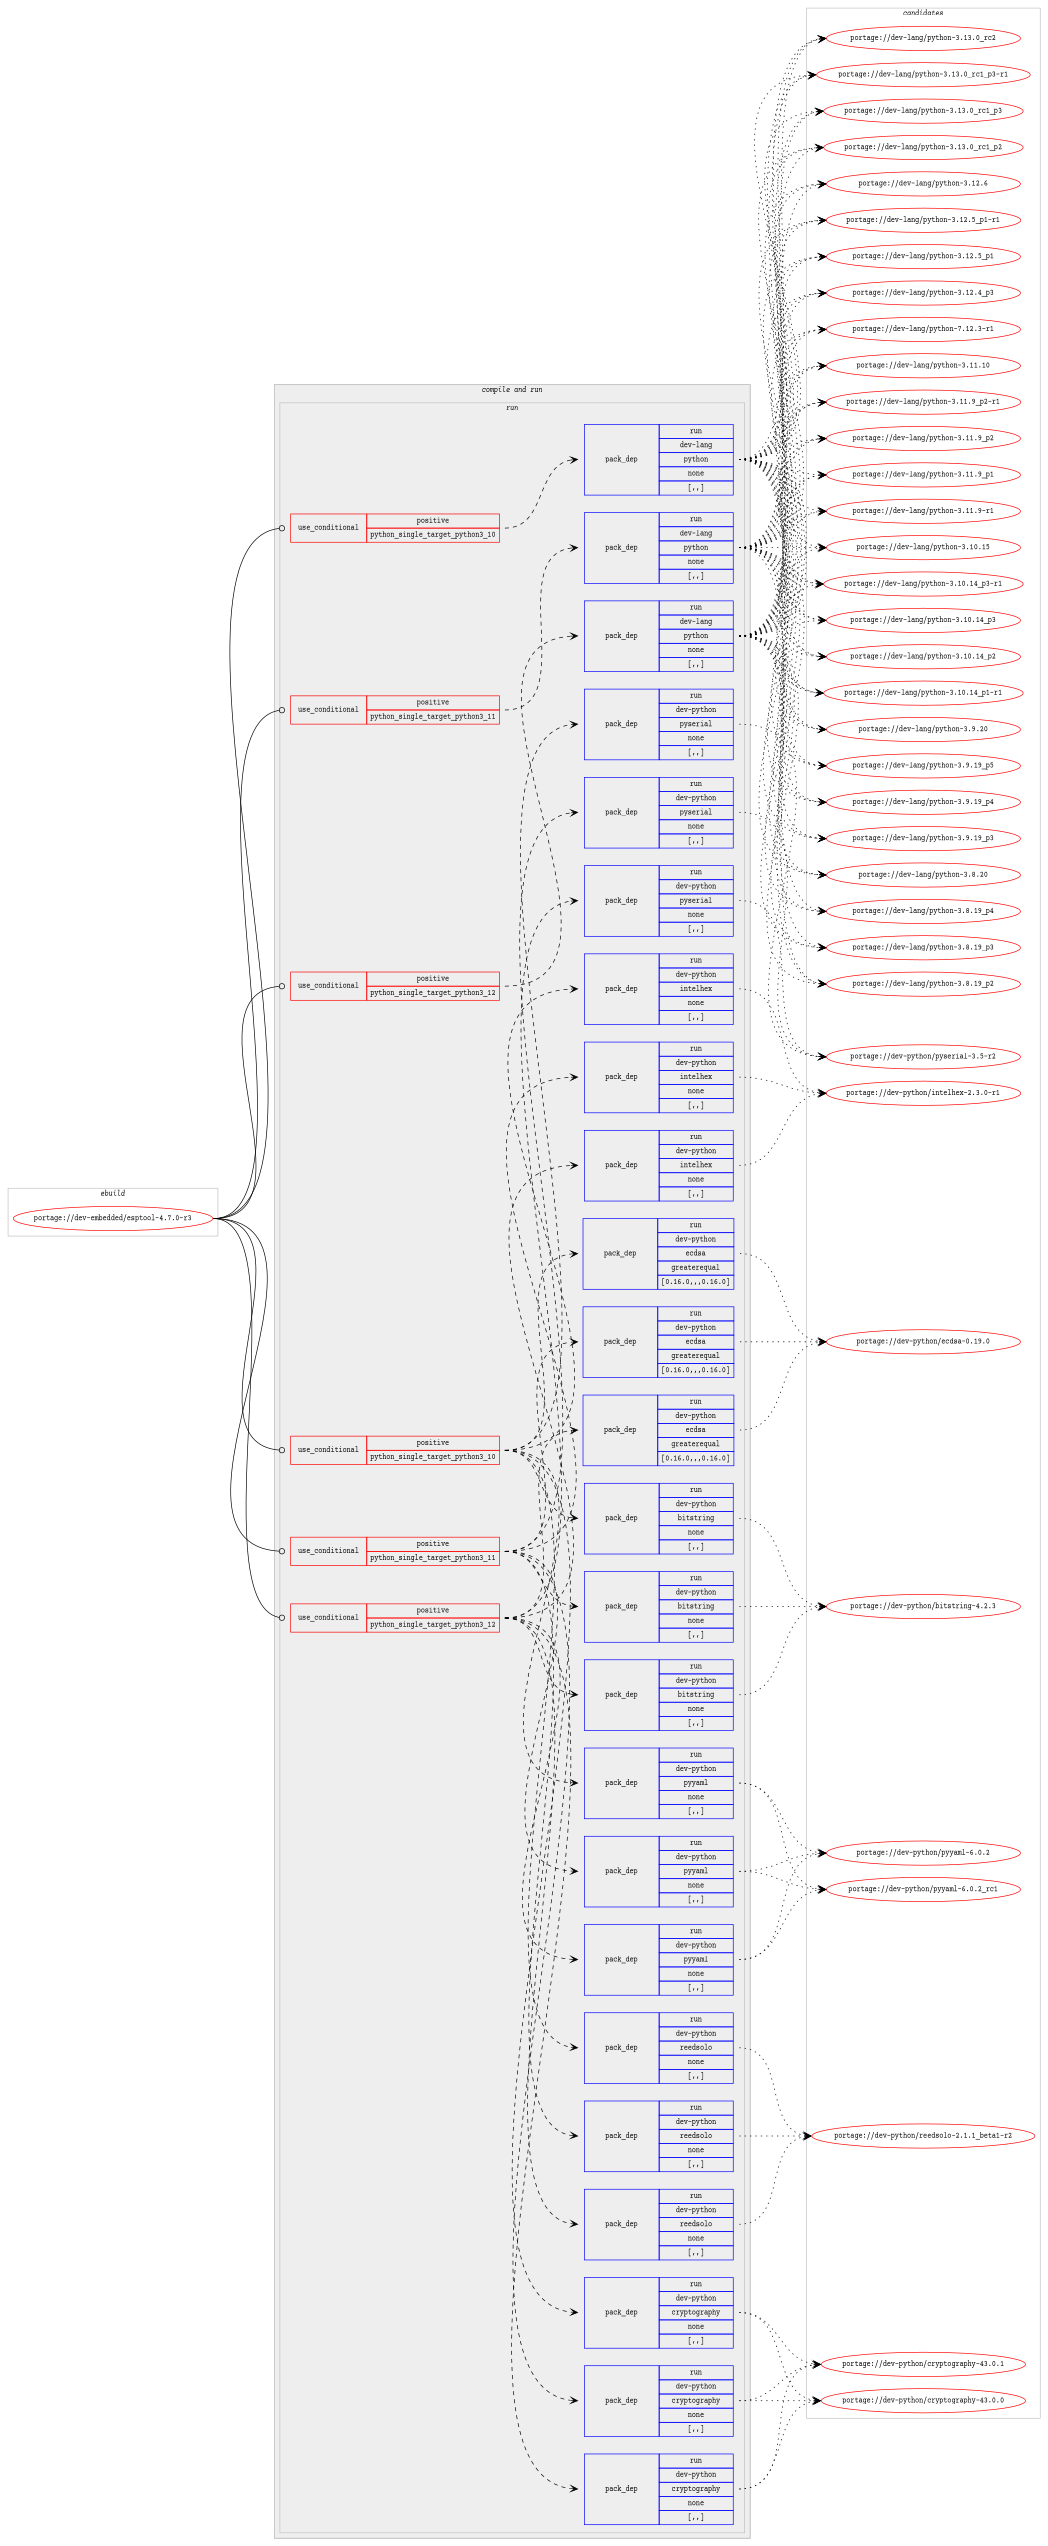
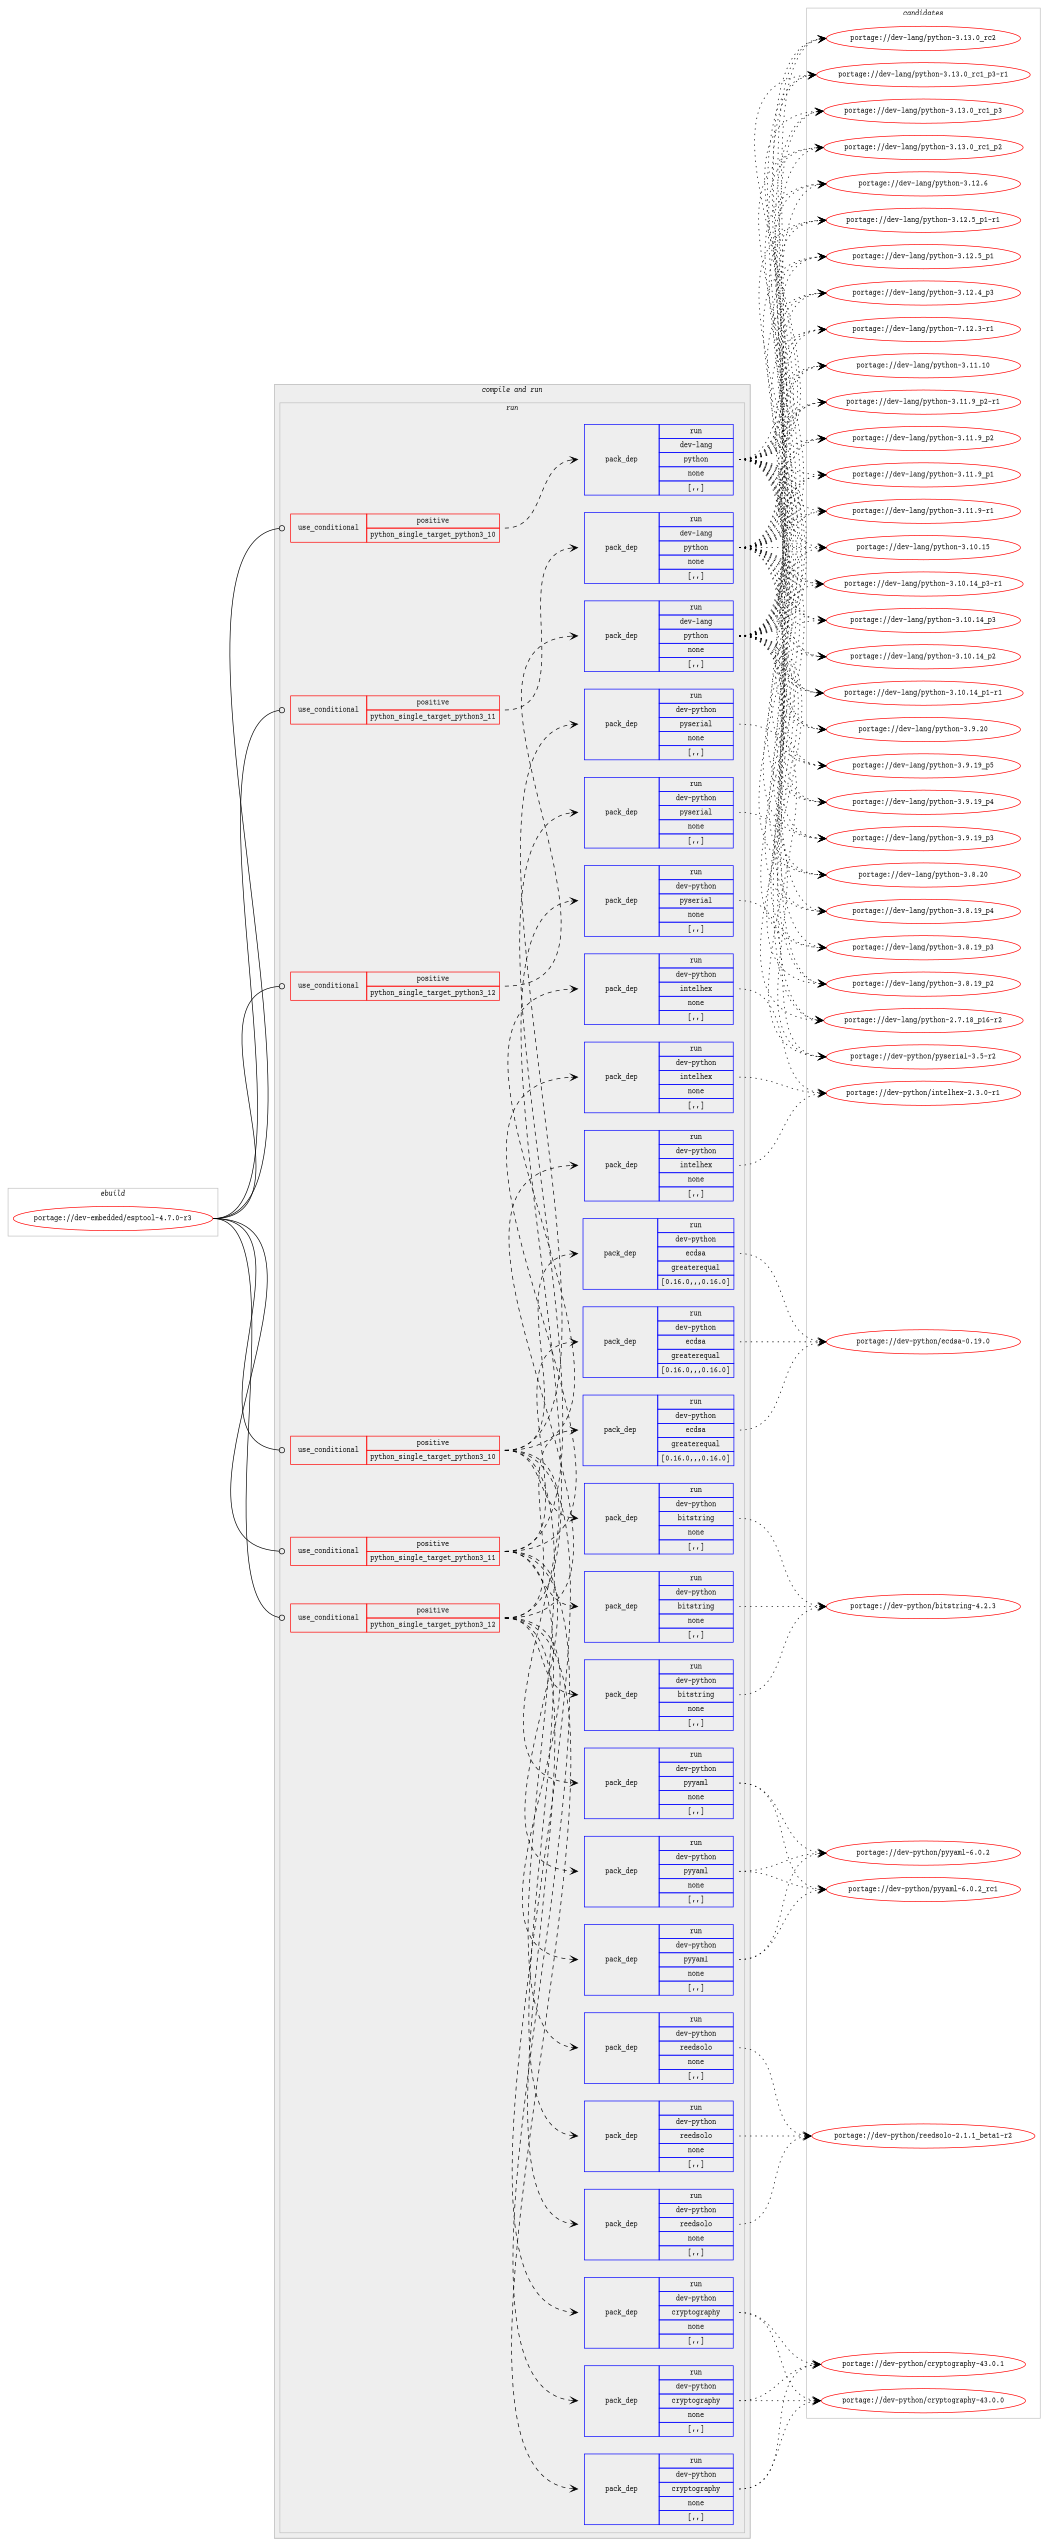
none -> (923, 1021)
